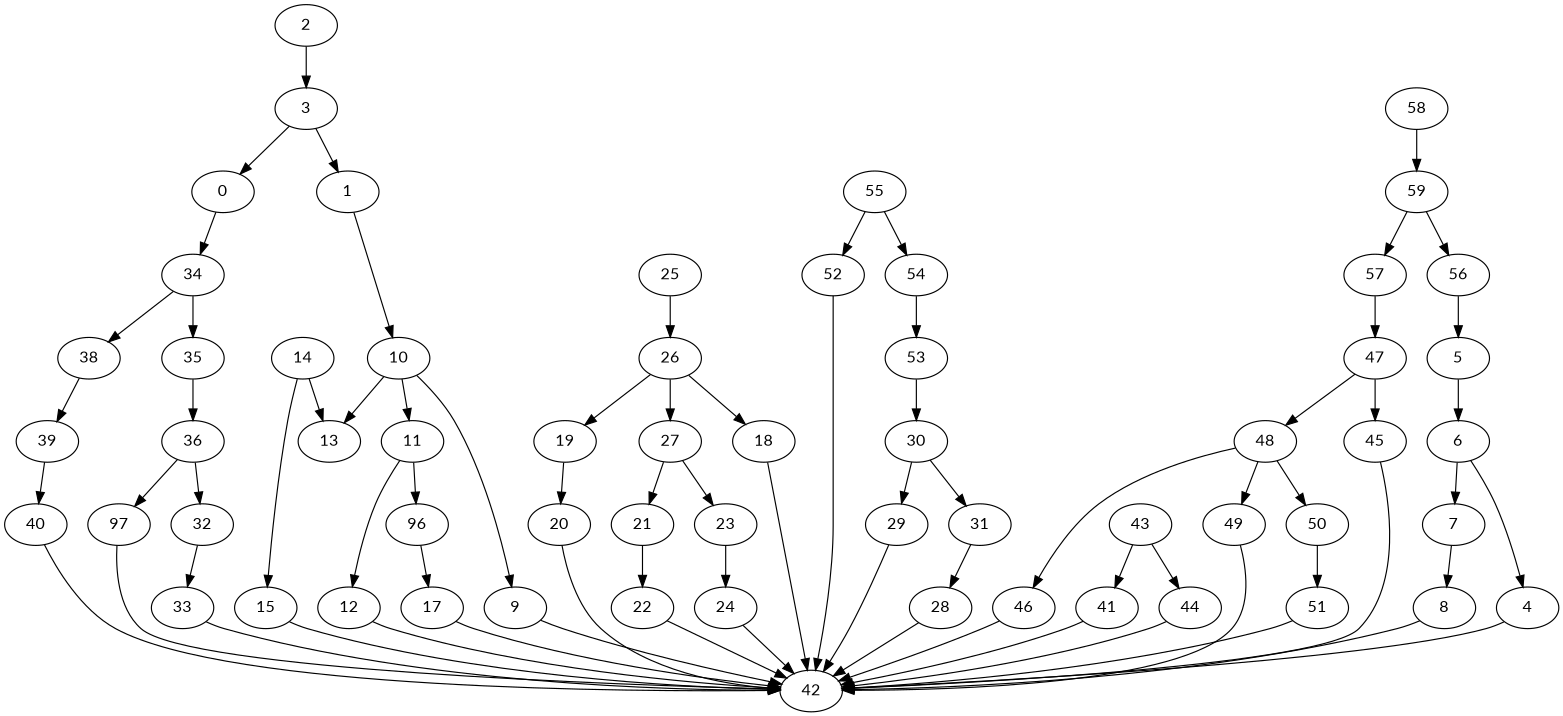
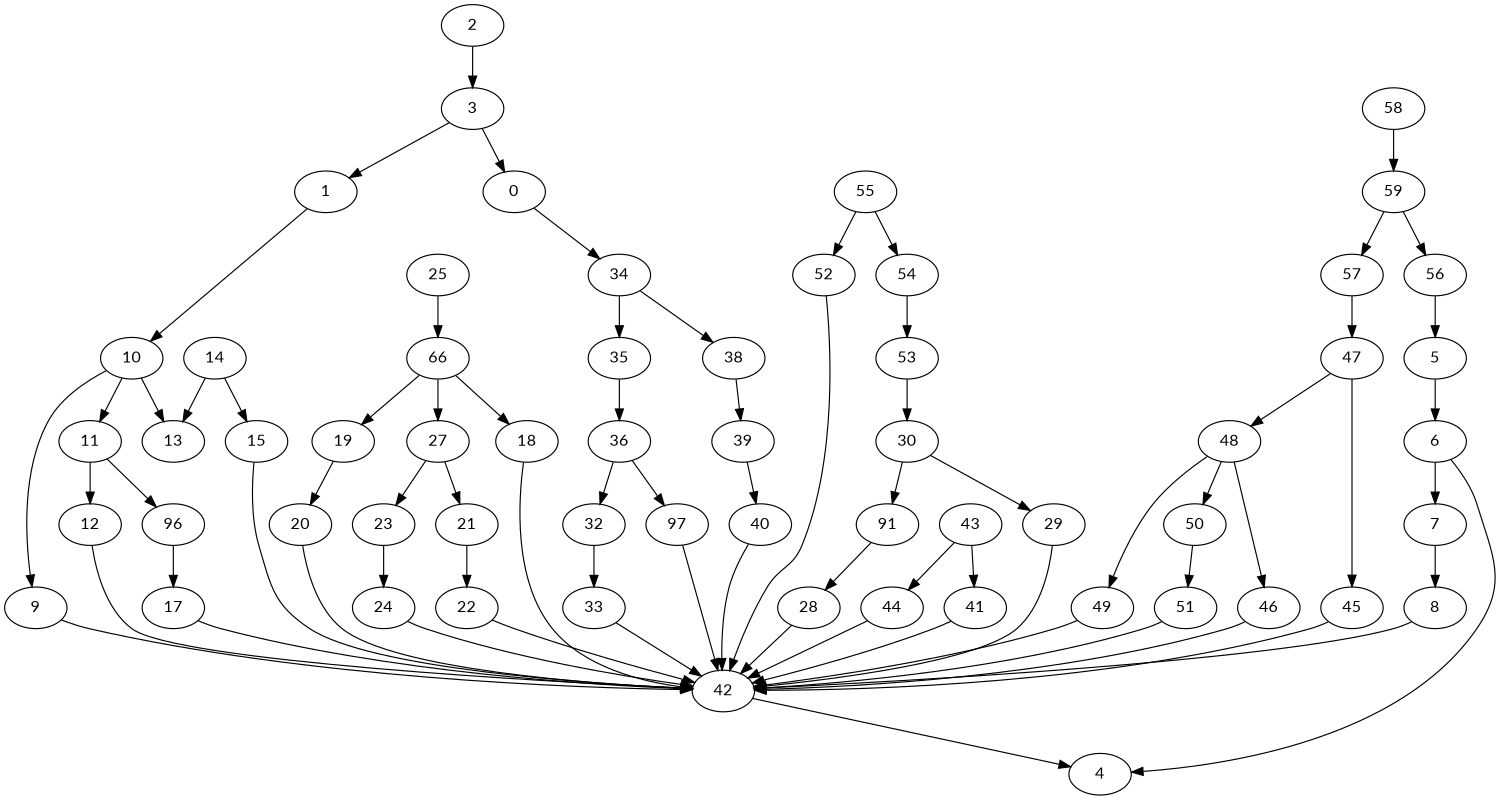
(670, 358) -> (438, 358)
(980, 525) -> (887, 525)
(1295, 657) -> (906, 731)
